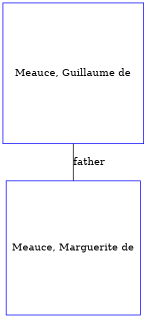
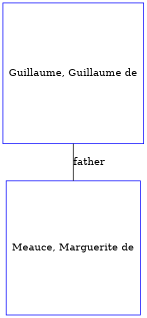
(73, 73) -> (73, 73)
